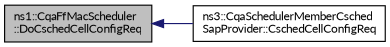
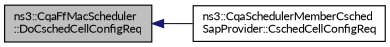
(78, 24) -> (78, 24)
